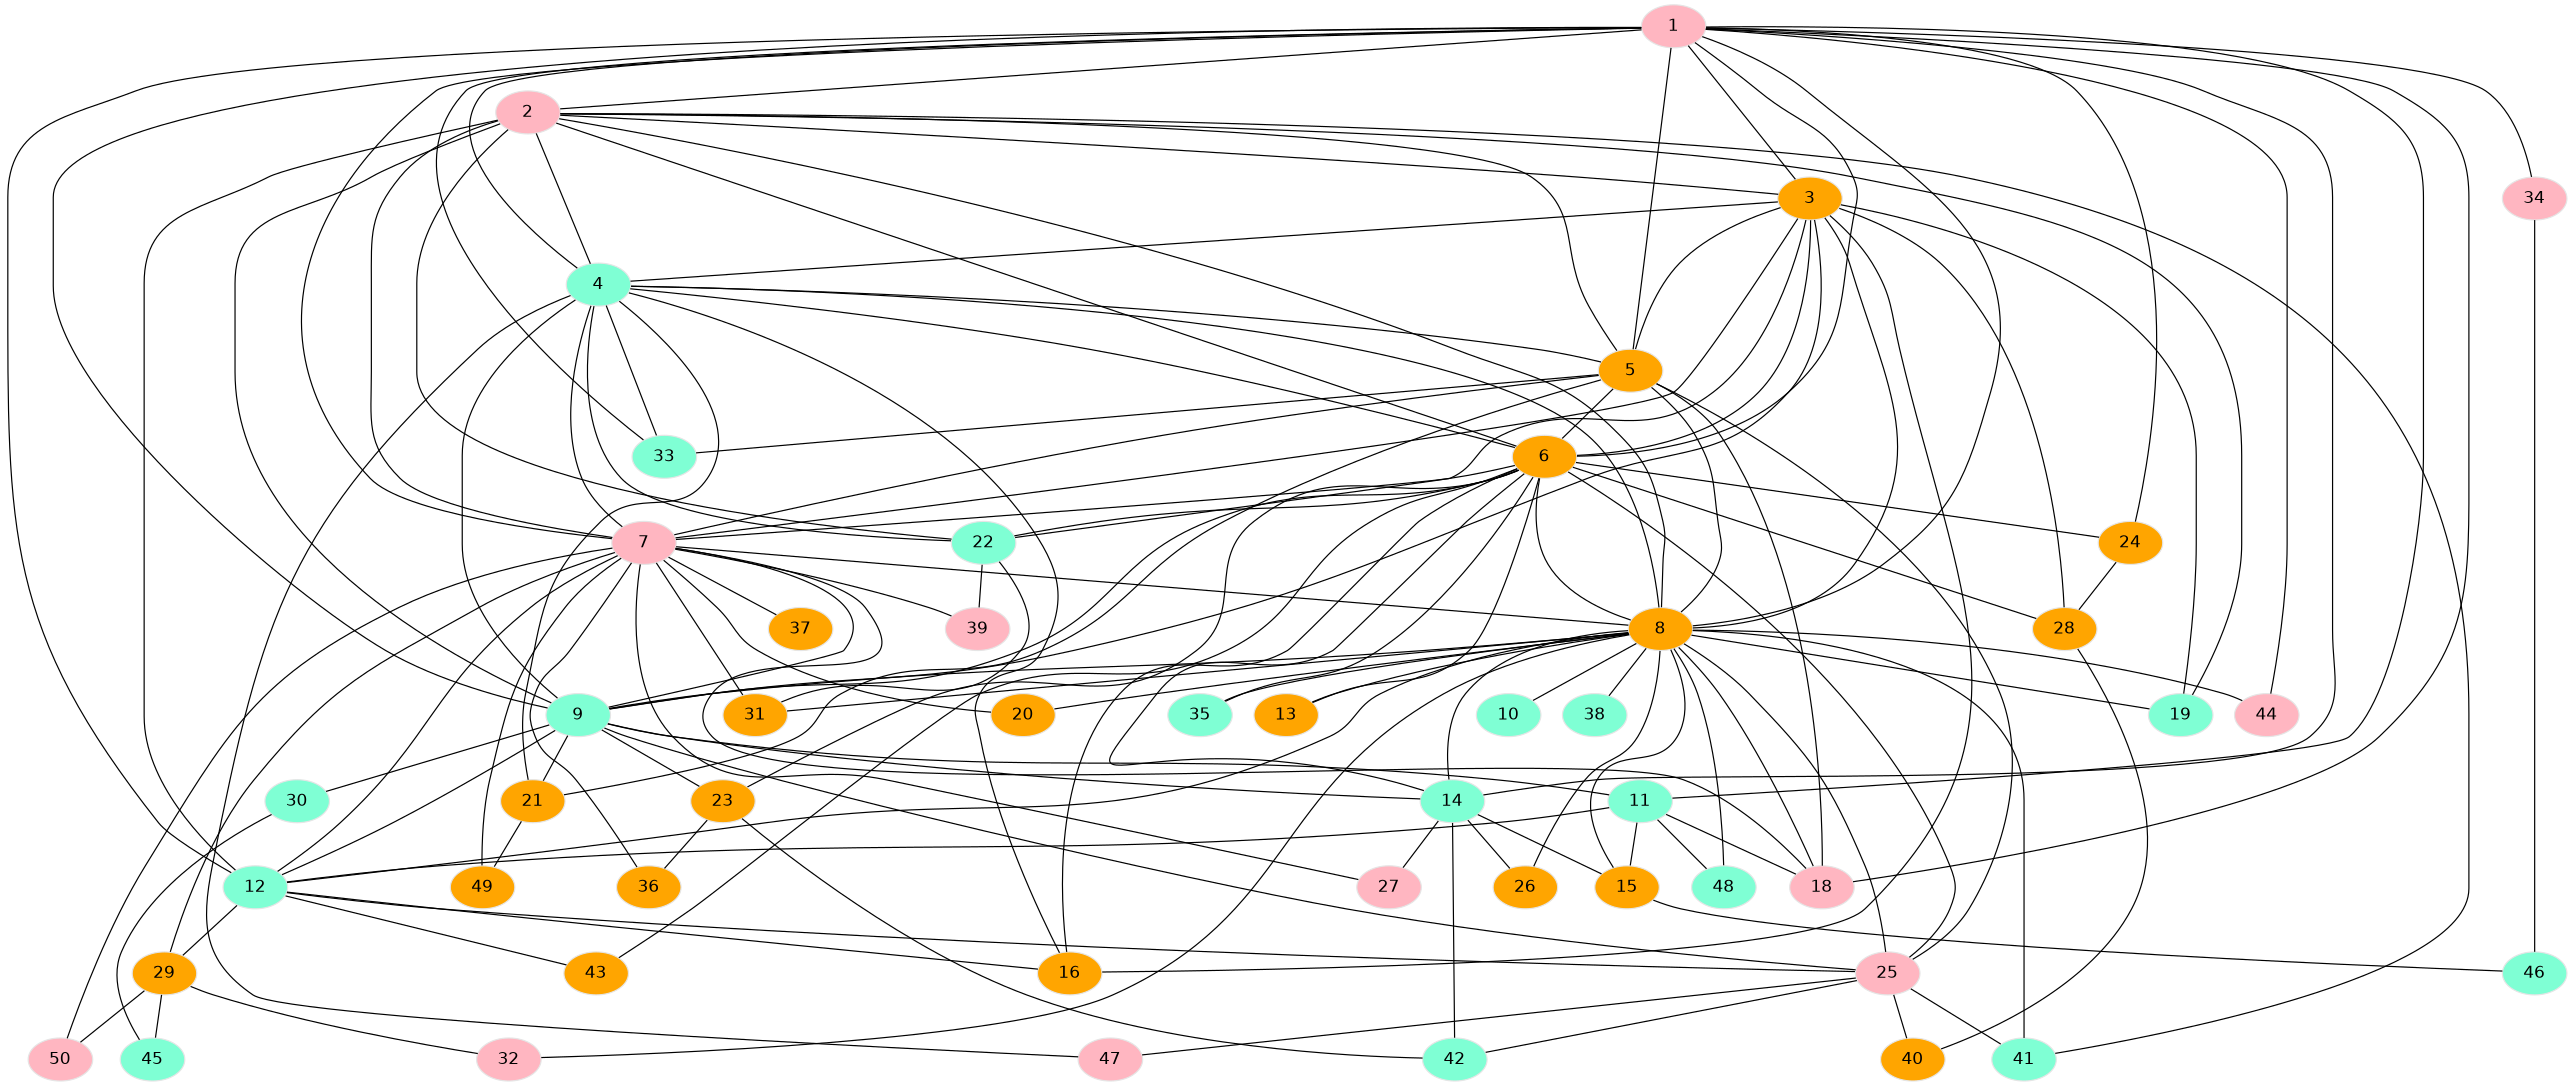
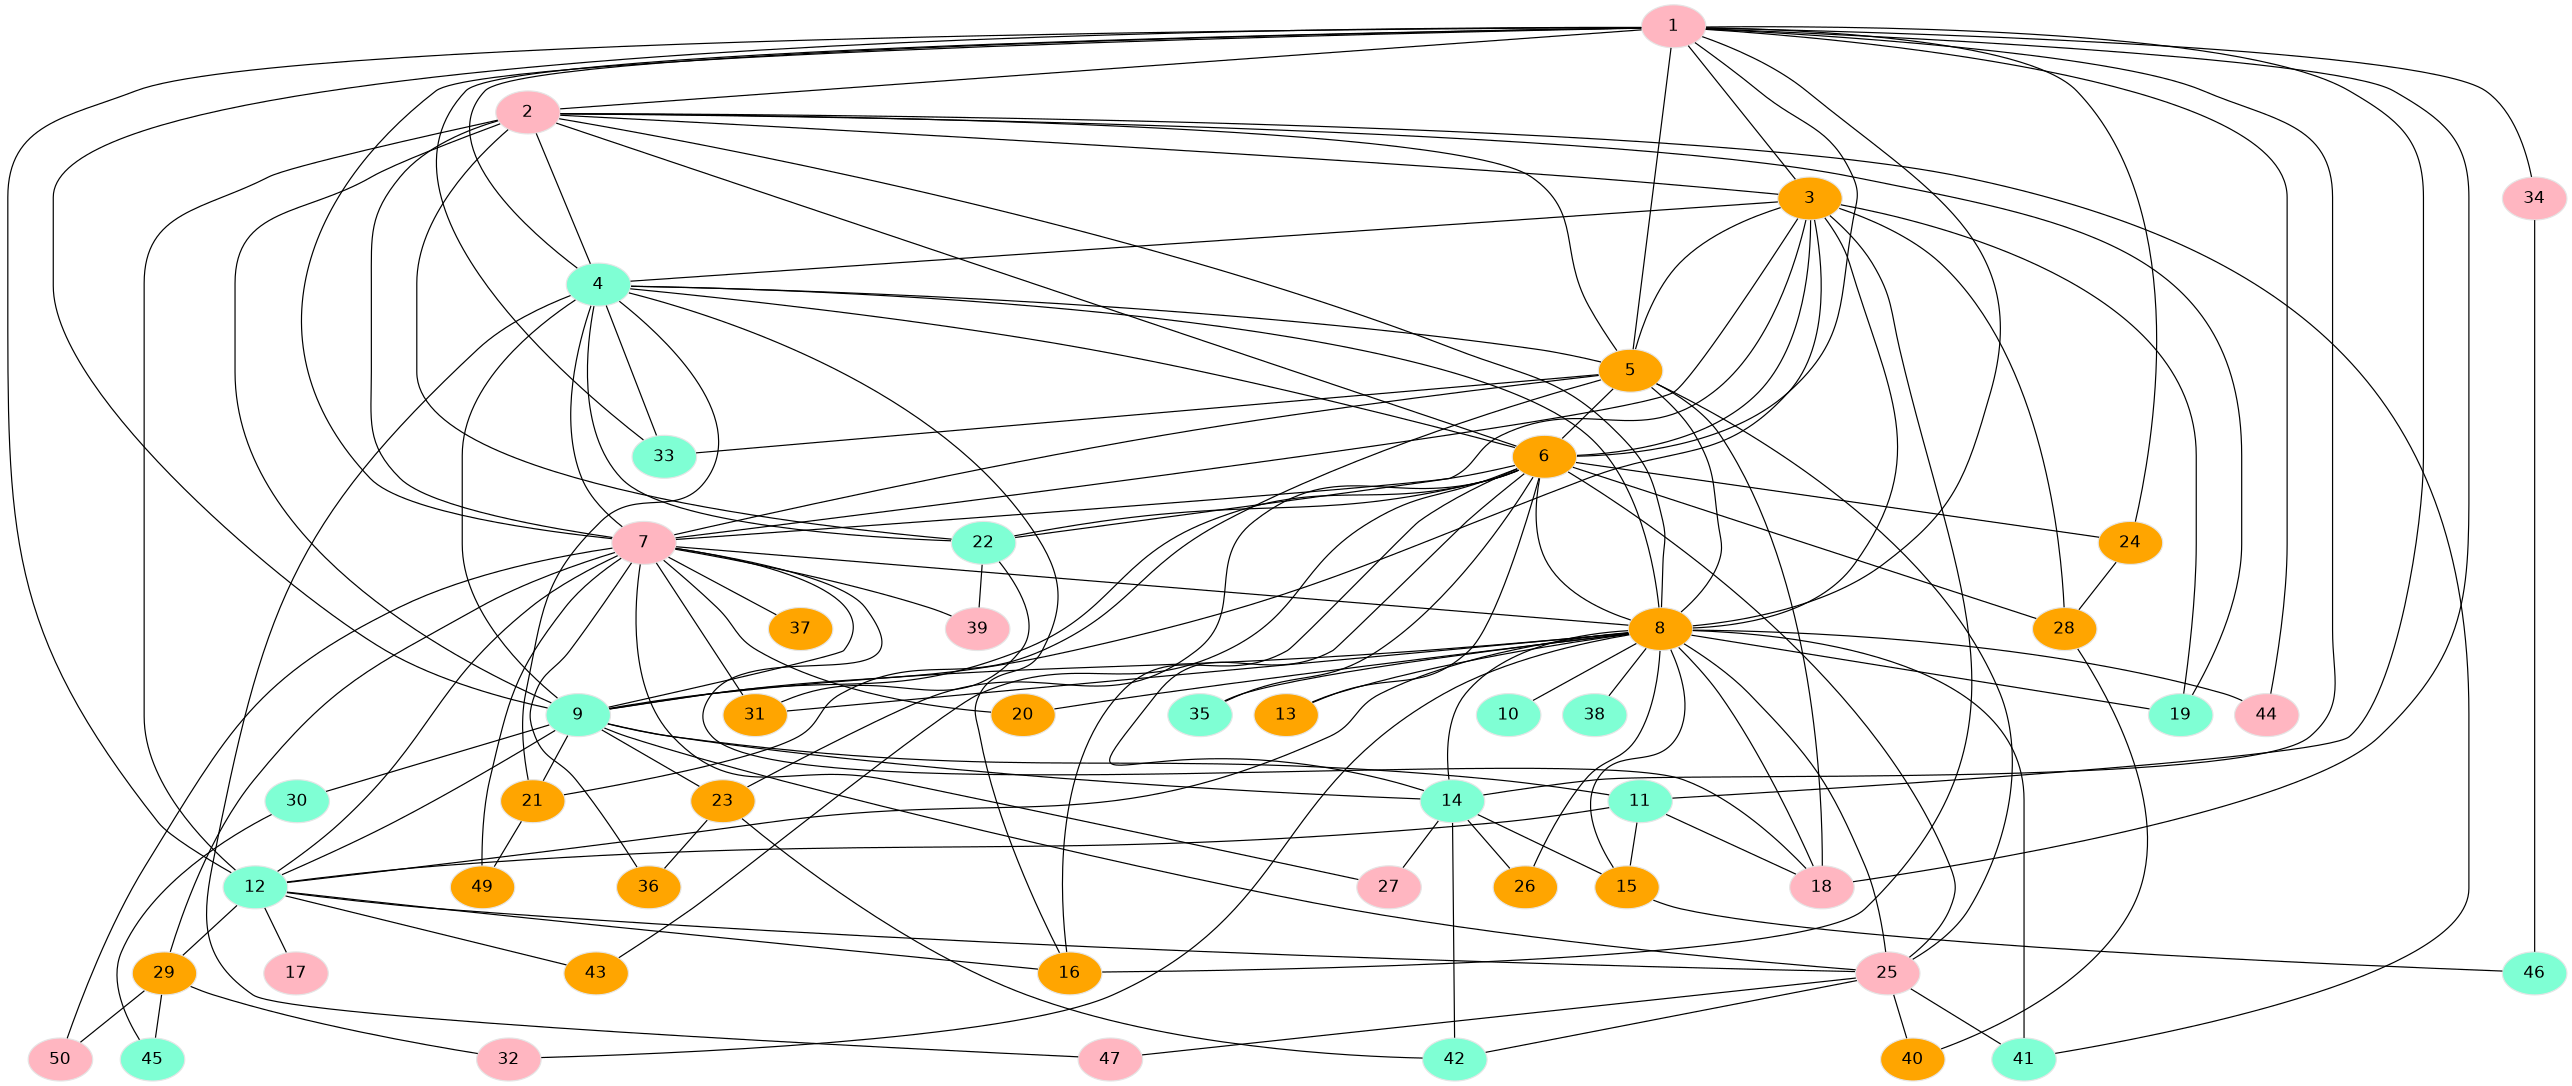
(1724, 887) -> none
none -> (296, 973)
